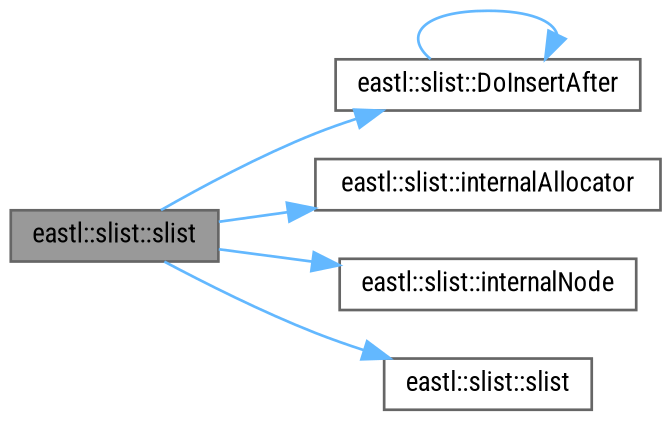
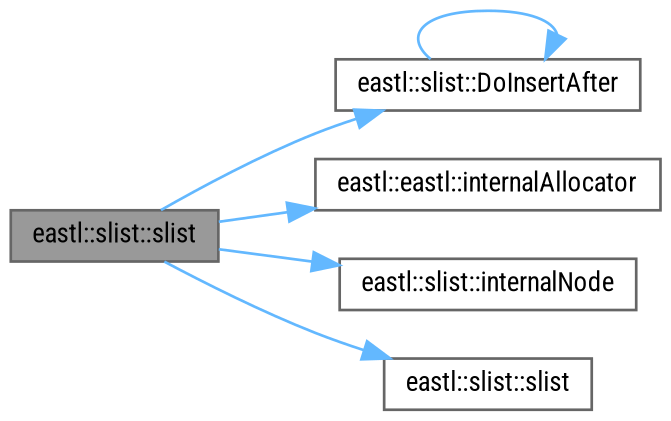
(488, 185) -> (488, 185)
